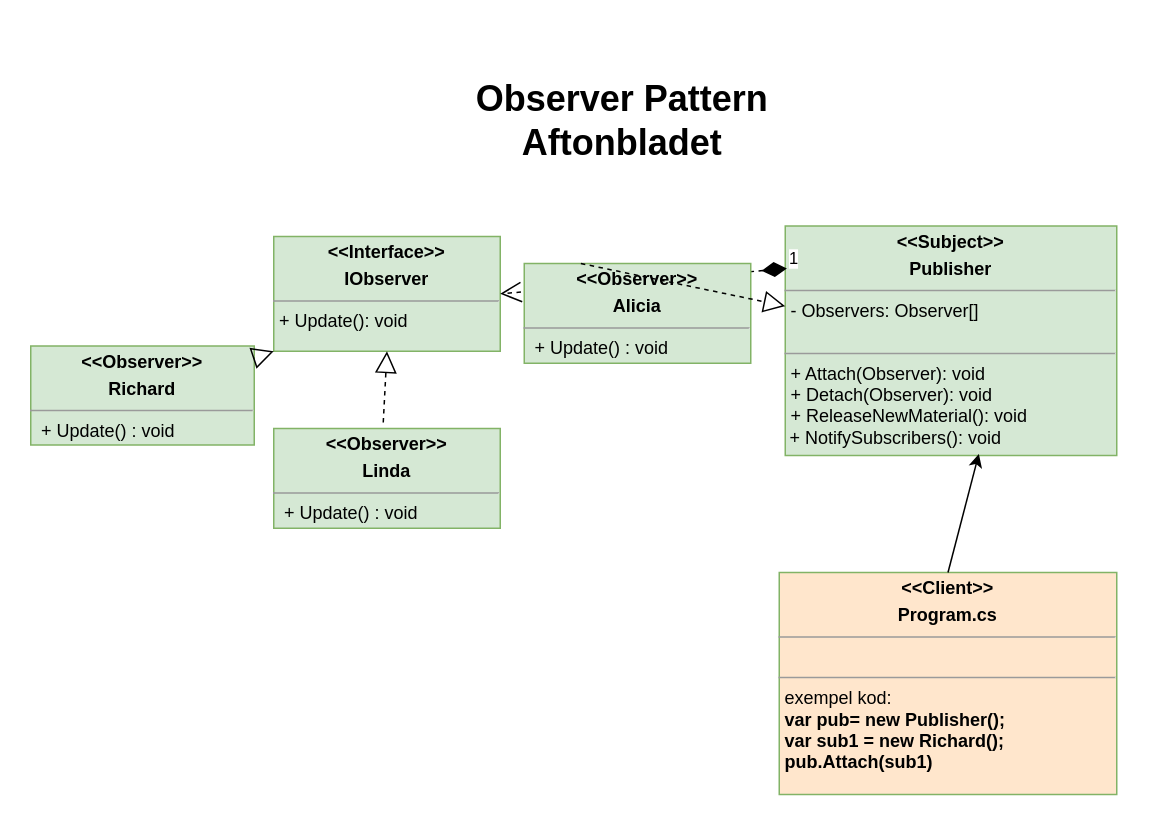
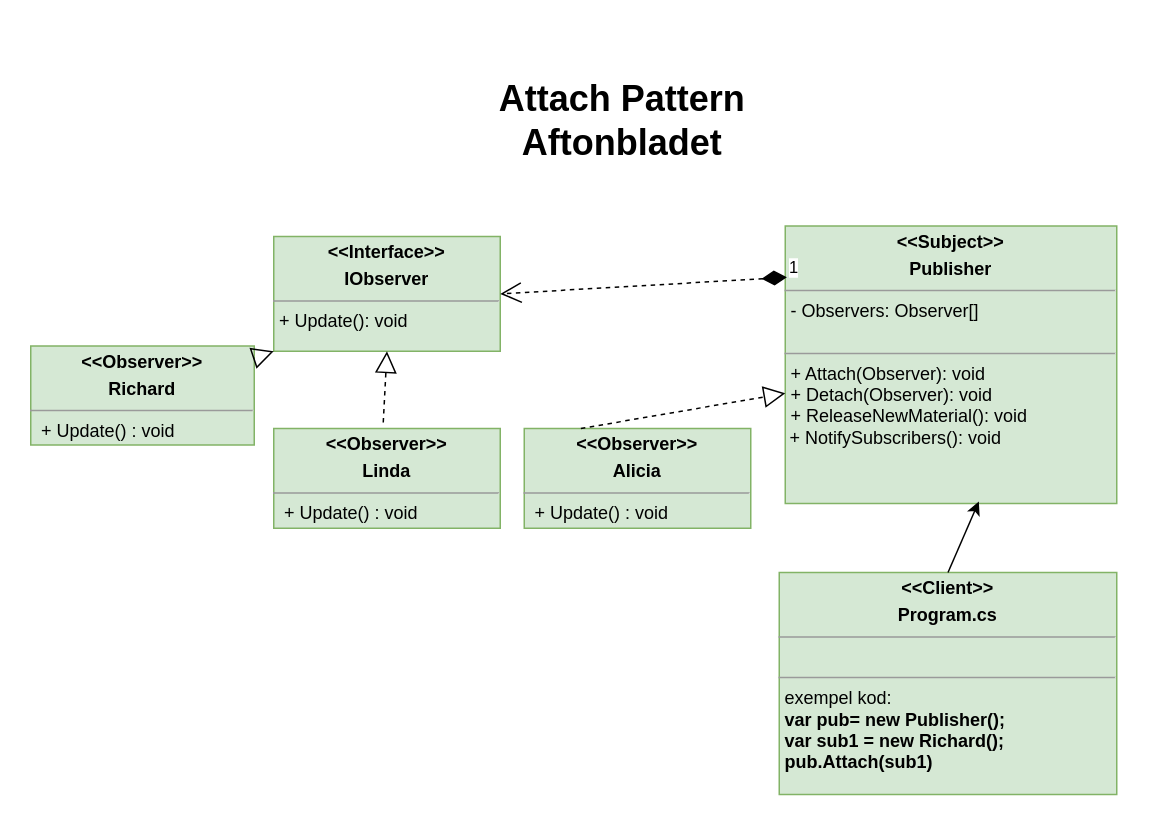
(623, 121) -> (623, 121)
(638, 313) -> (638, 478)
(951, 341) -> (951, 365)
(948, 683) -> (948, 683)
